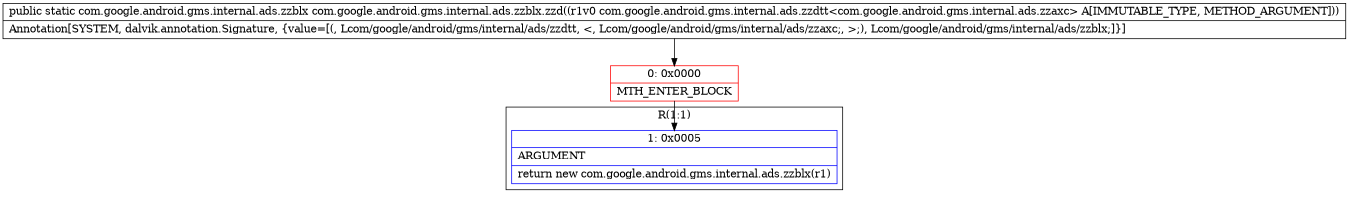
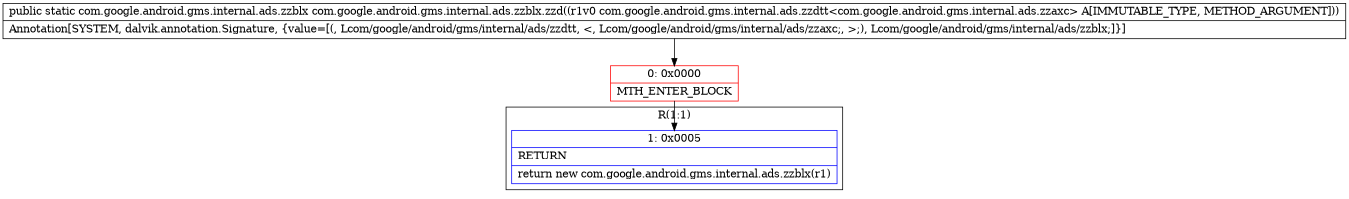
(552, 156) -> (542, 156)
